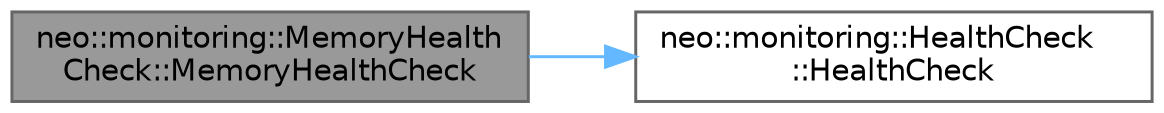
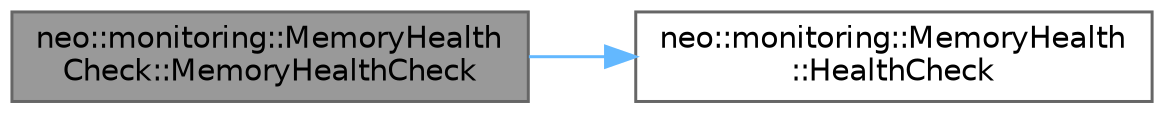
(894, 57) -> (894, 57)
